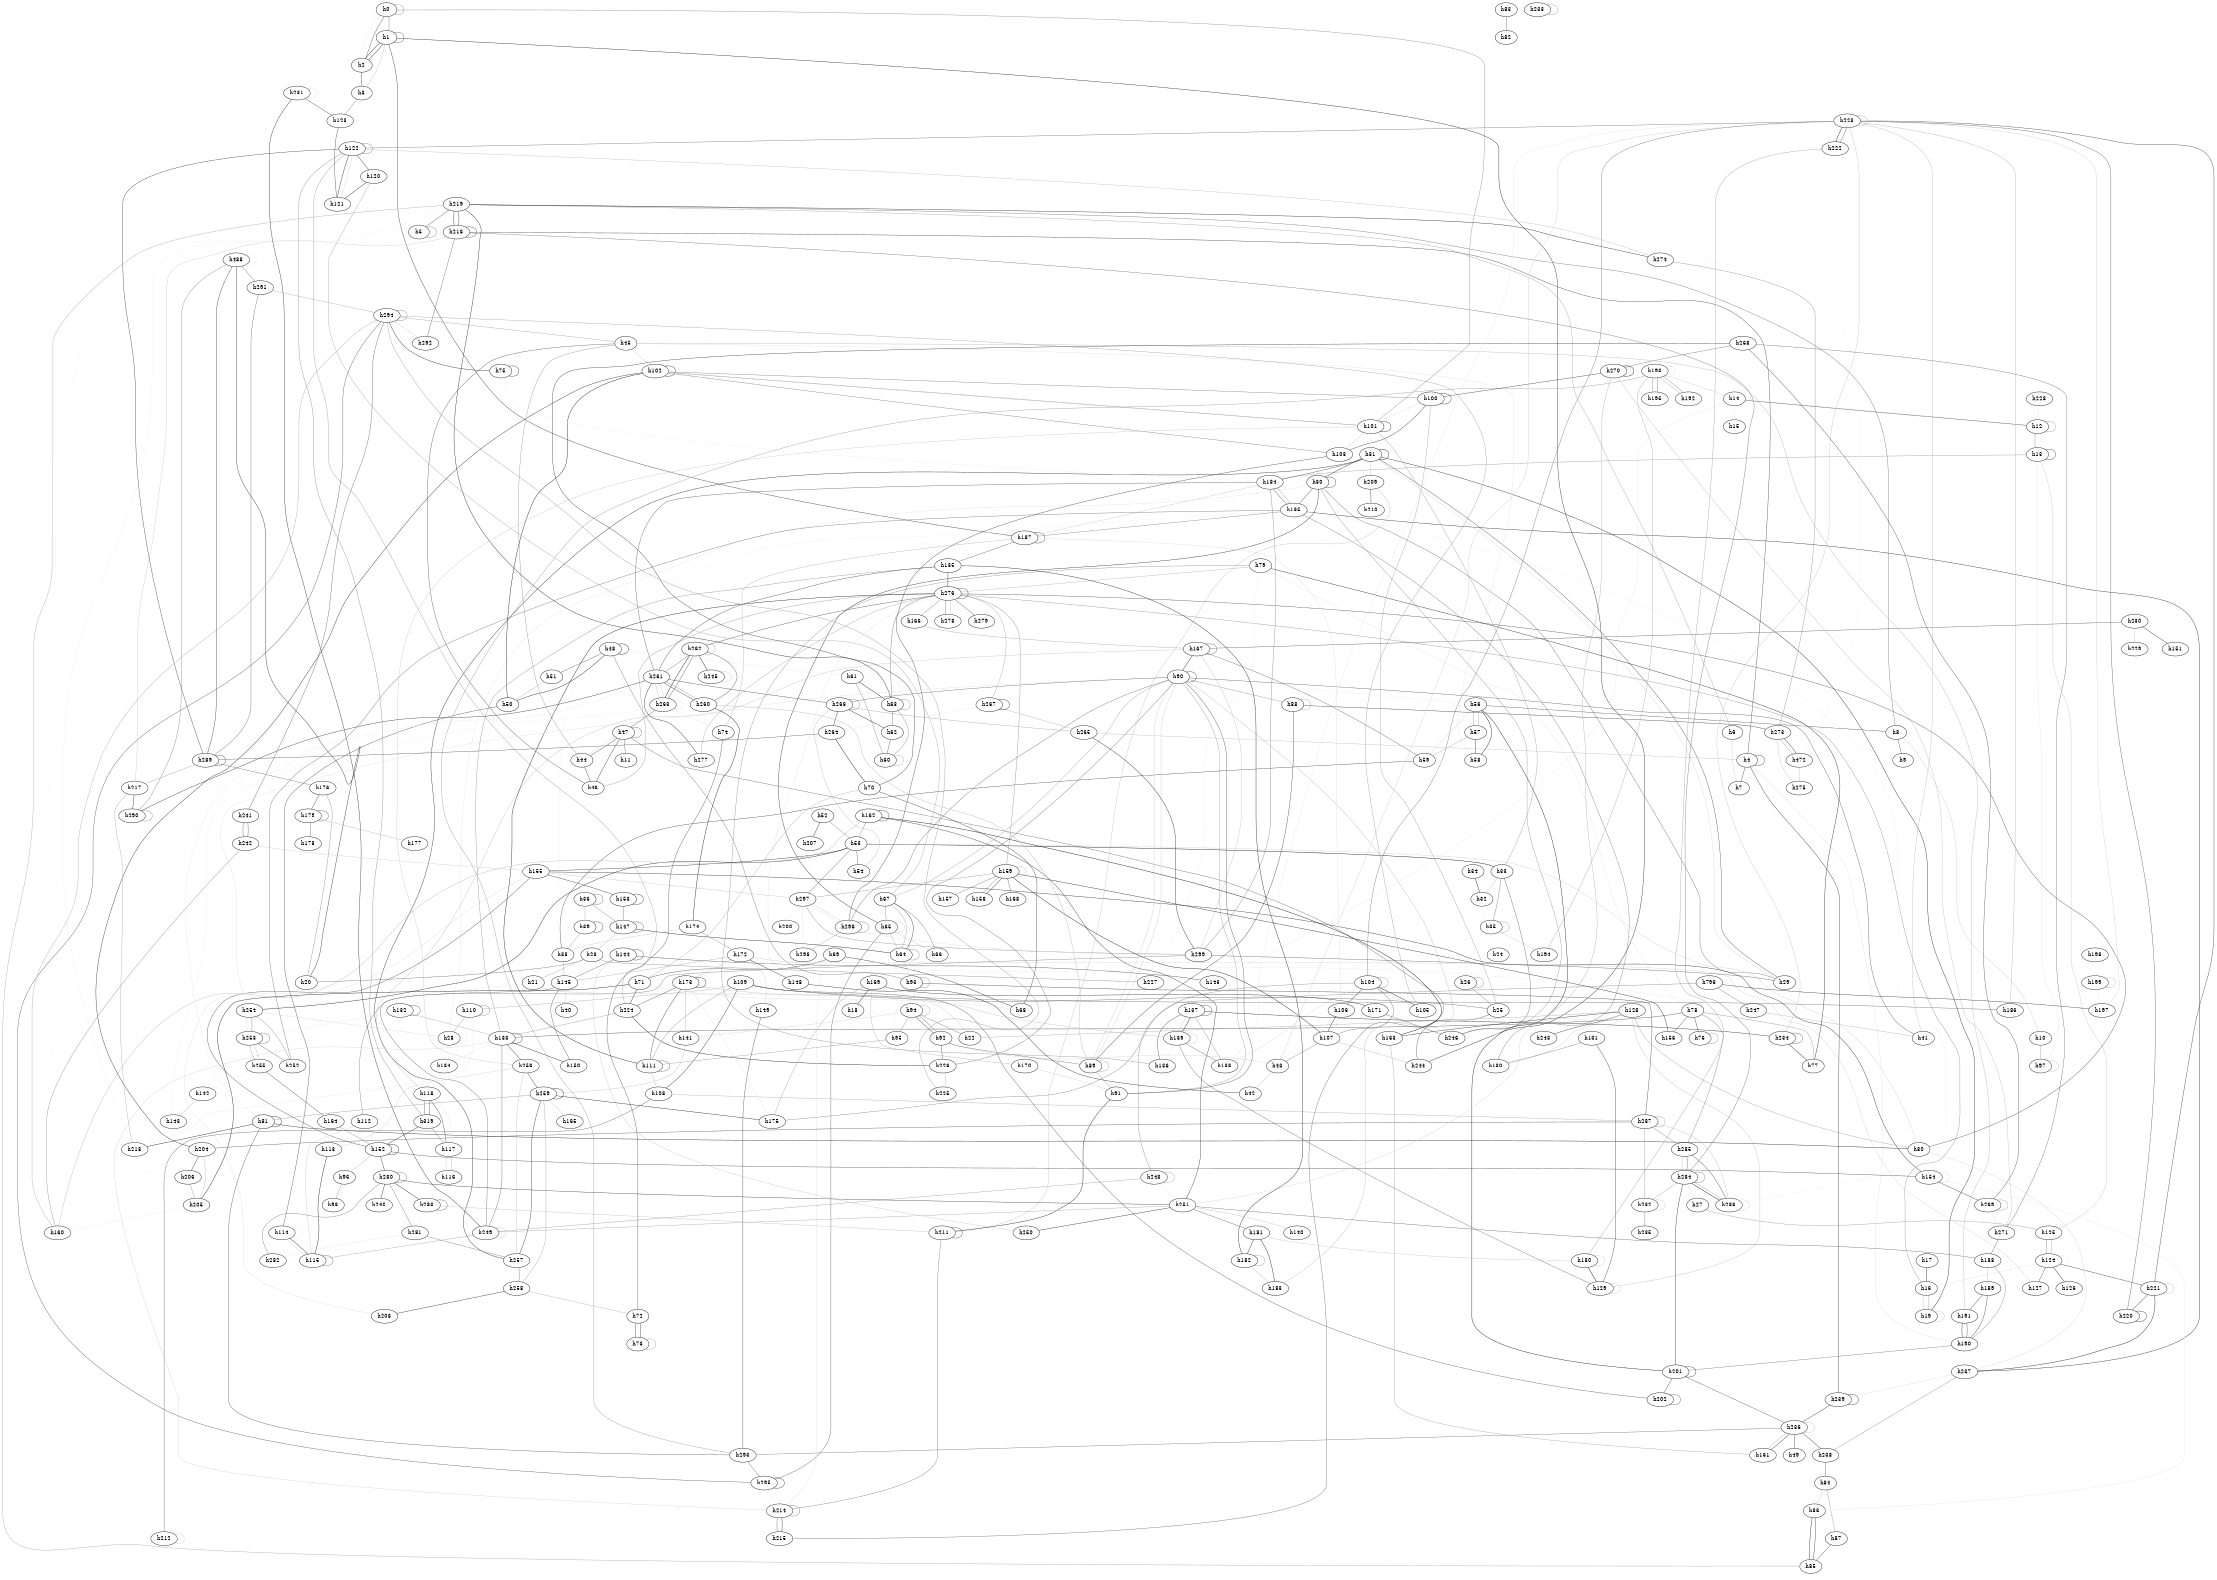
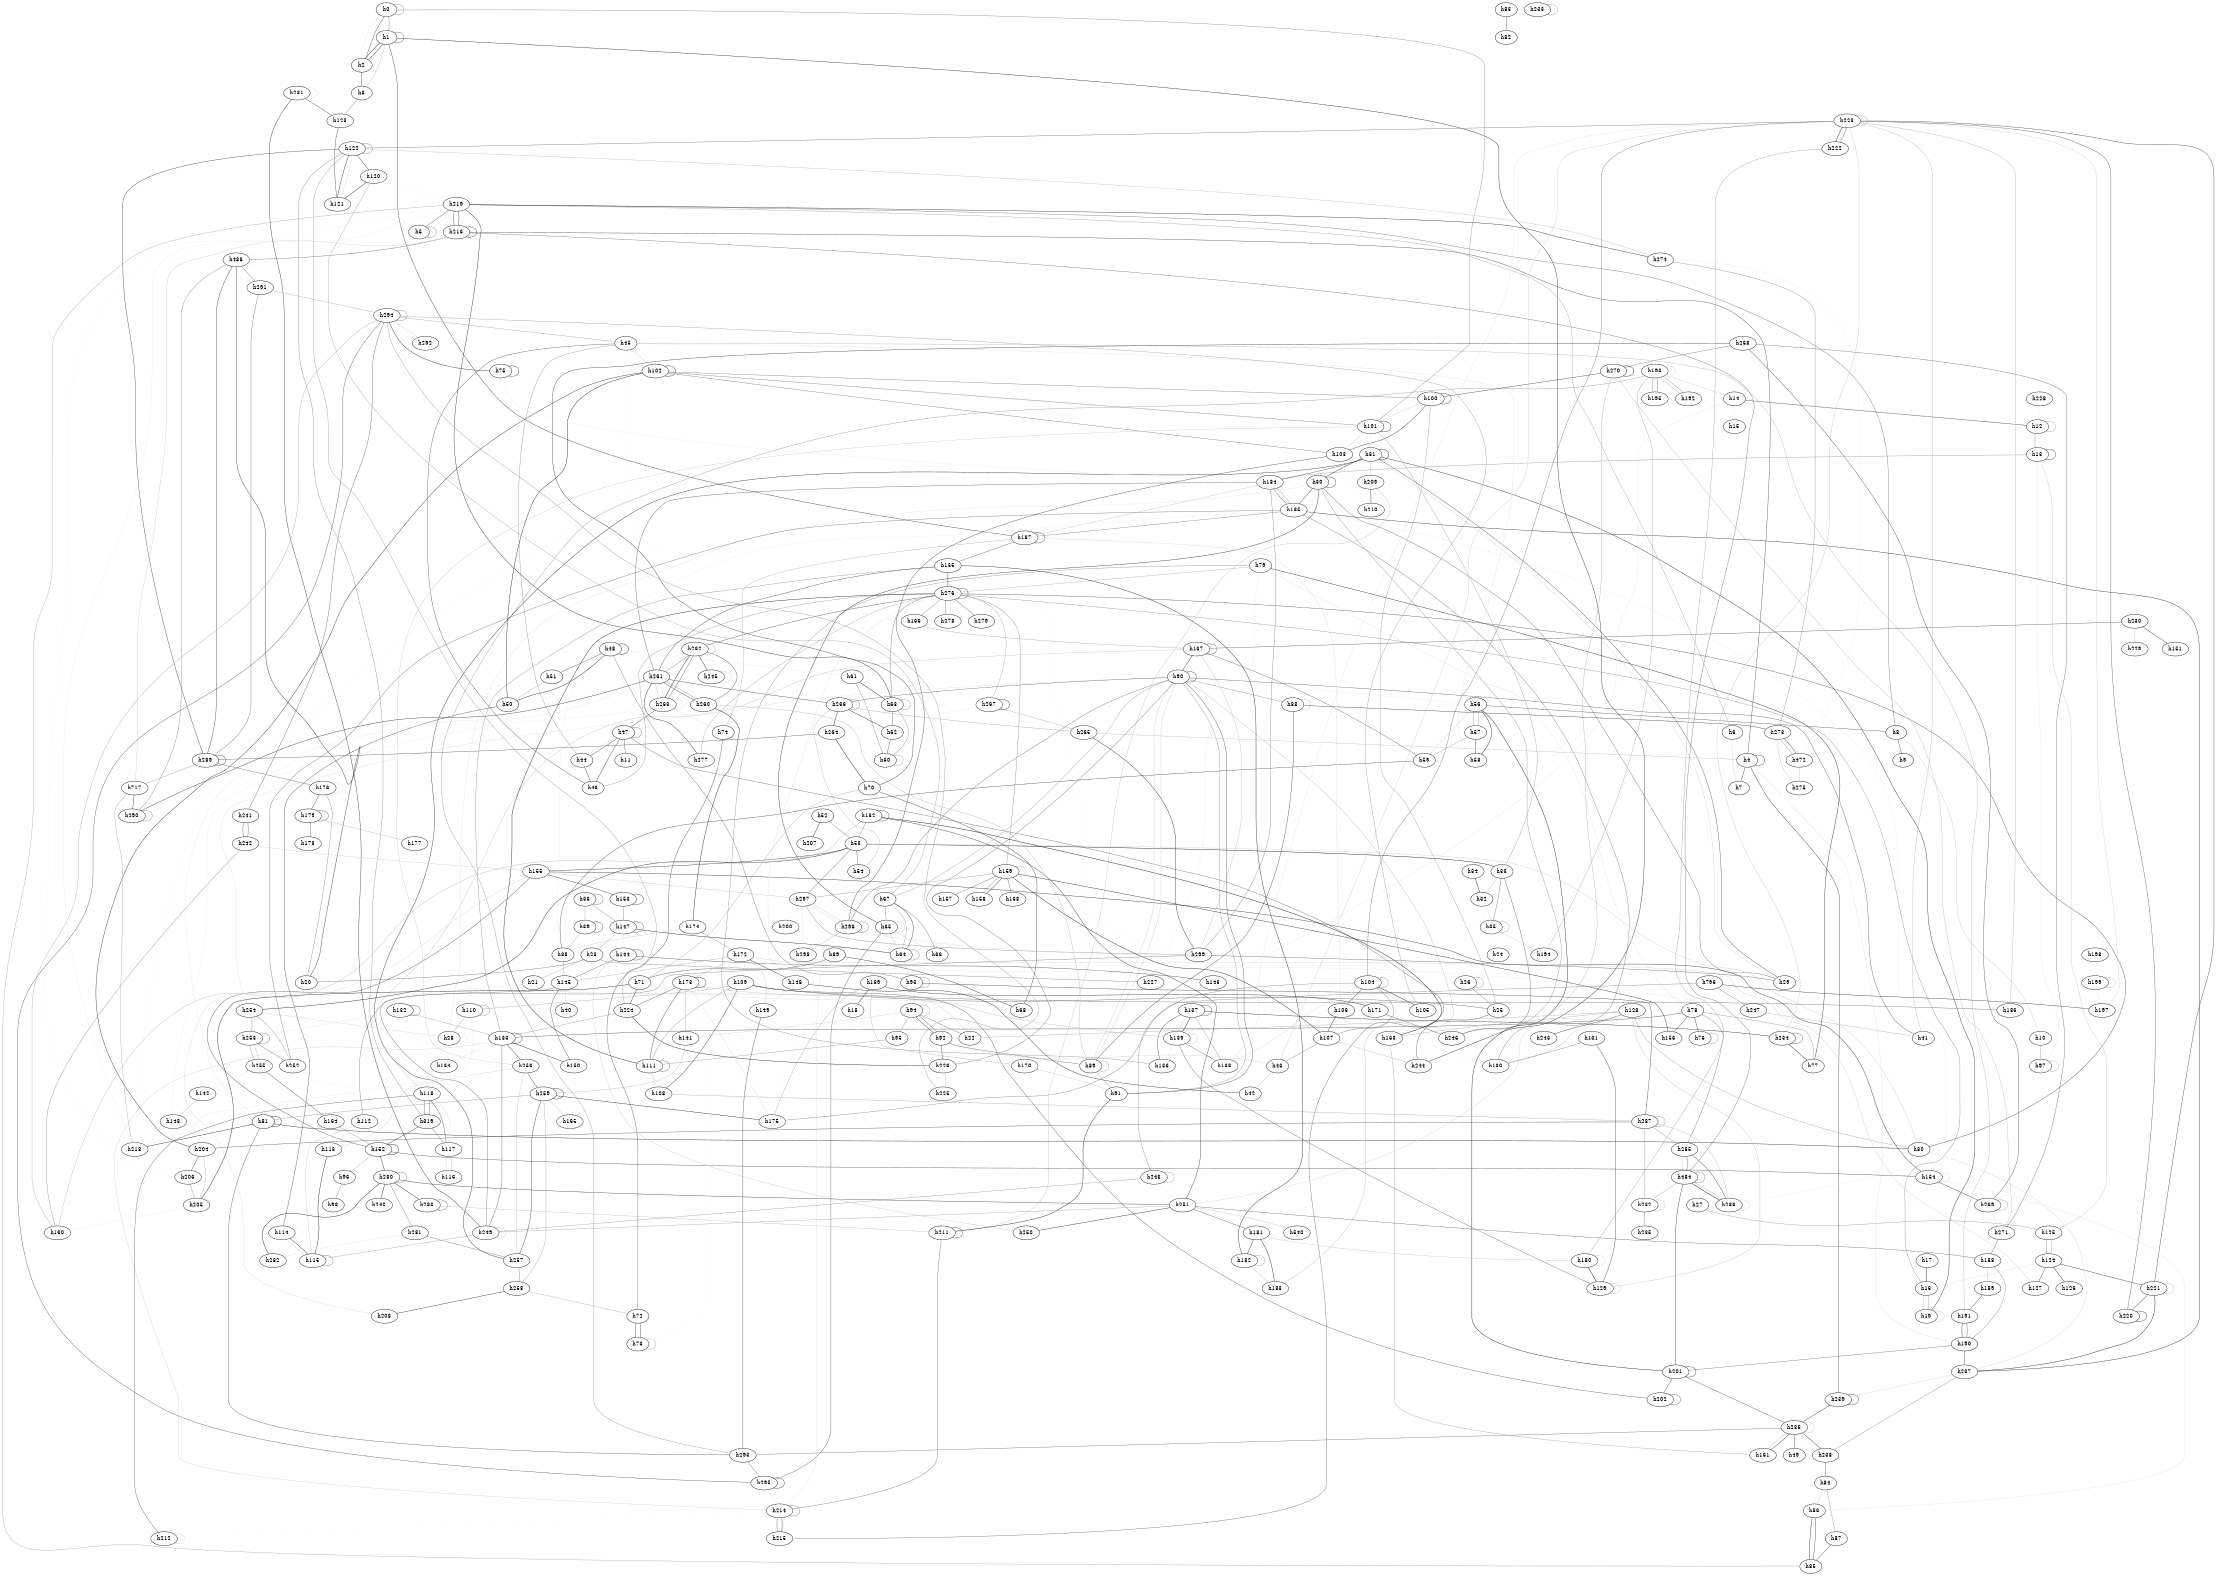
(441, 288) -> (349, 254)
(135, 788) -> (135, 788)
(1461, 1028) -> (1461, 1028)
(223, 1135) -> (136, 1211)
(1685, 1177) -> (1685, 1177)
(311, 1216) -> (311, 1216)
(1297, 1233) -> (1297, 1233)
(1983, 1318) -> (1965, 1358)
